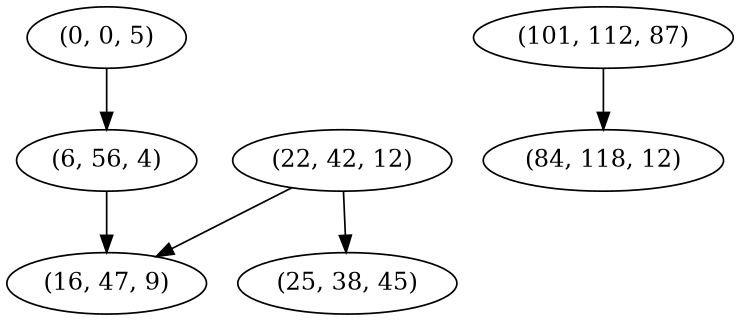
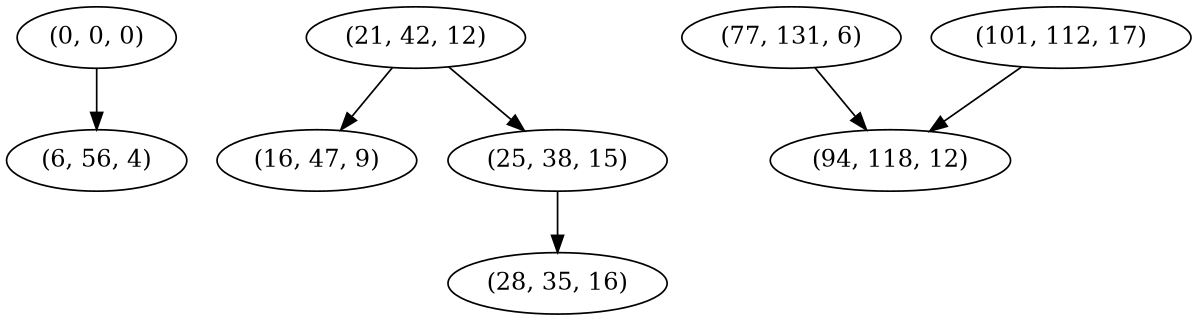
(107, 38) -> (97, 38)
(603, 38) -> (1061, 38)
none -> (791, 38)
(342, 160) -> (416, 38)
(603, 160) -> (890, 160)
(107, 214) -> none
(347, 283) -> (558, 160)
none -> (558, 283)
